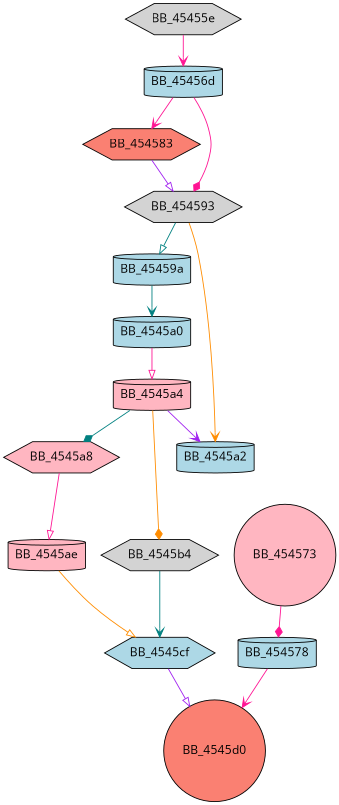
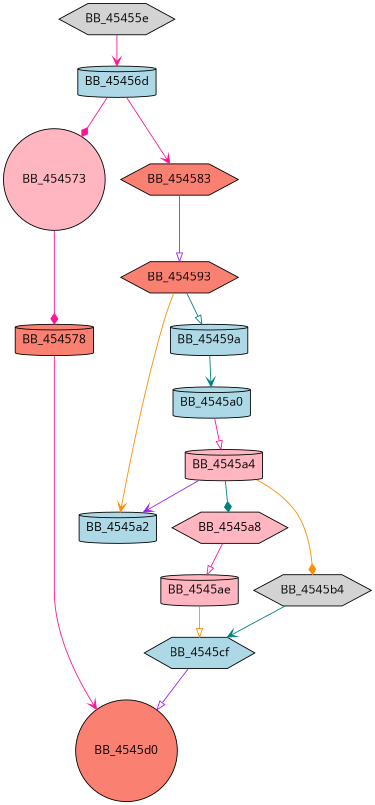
(211, 139) -> (97, 113)
(183, 207) -> (180, 277)
(277, 653) -> (54, 340)
